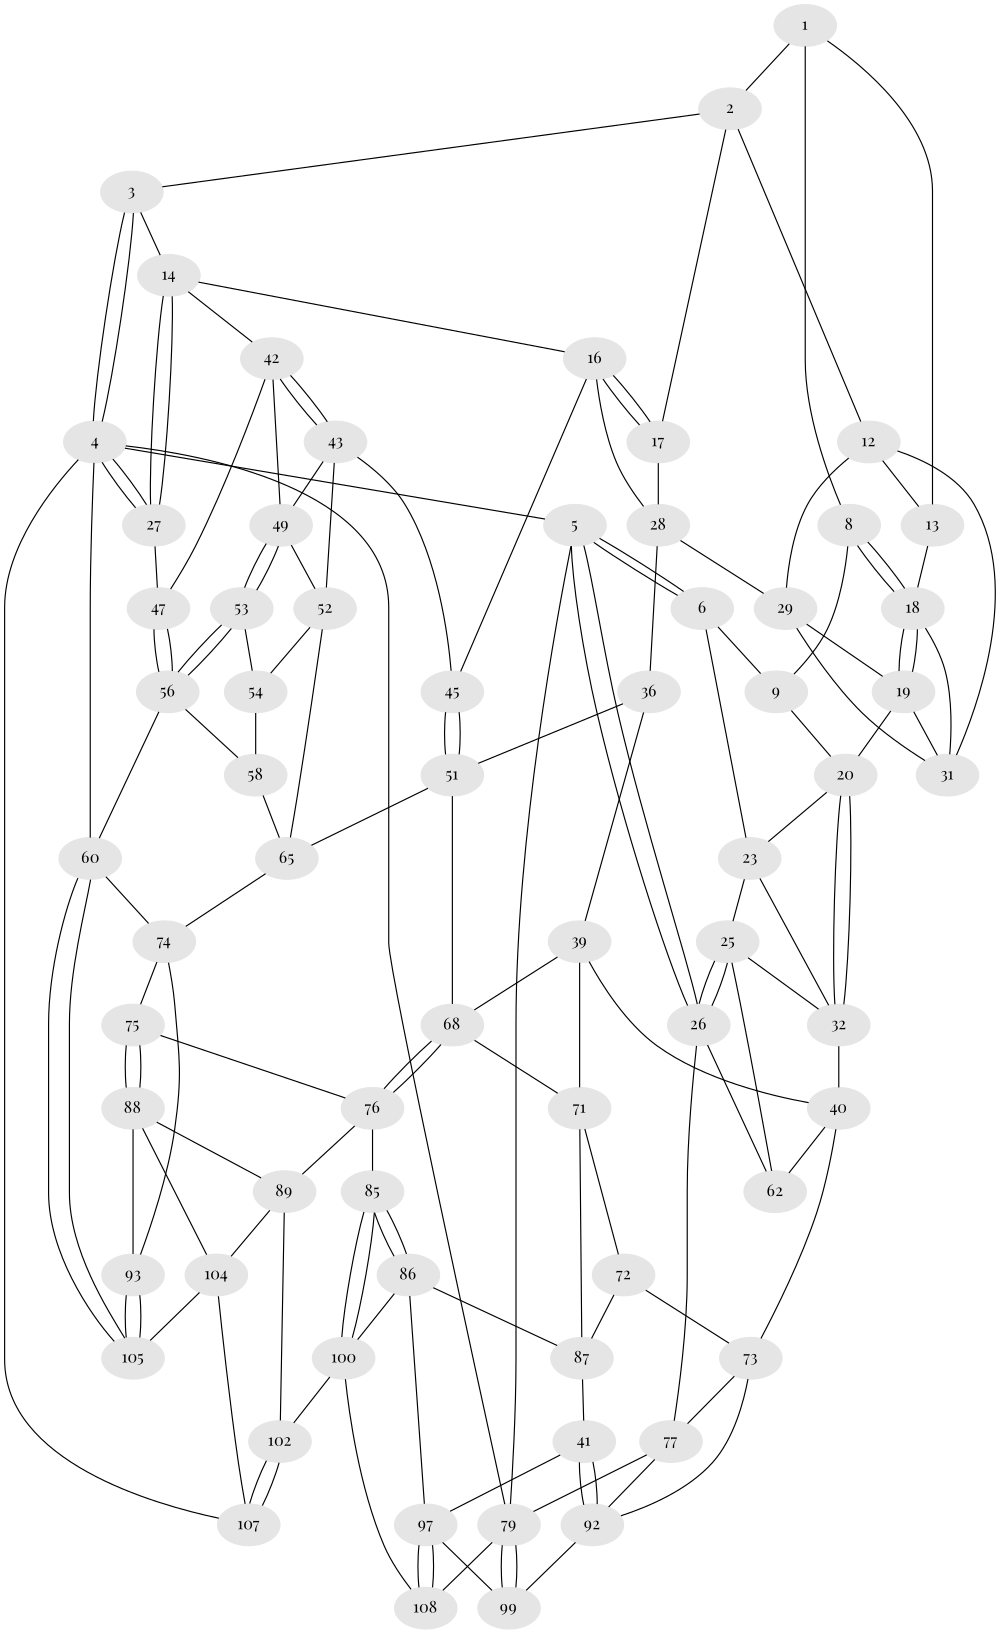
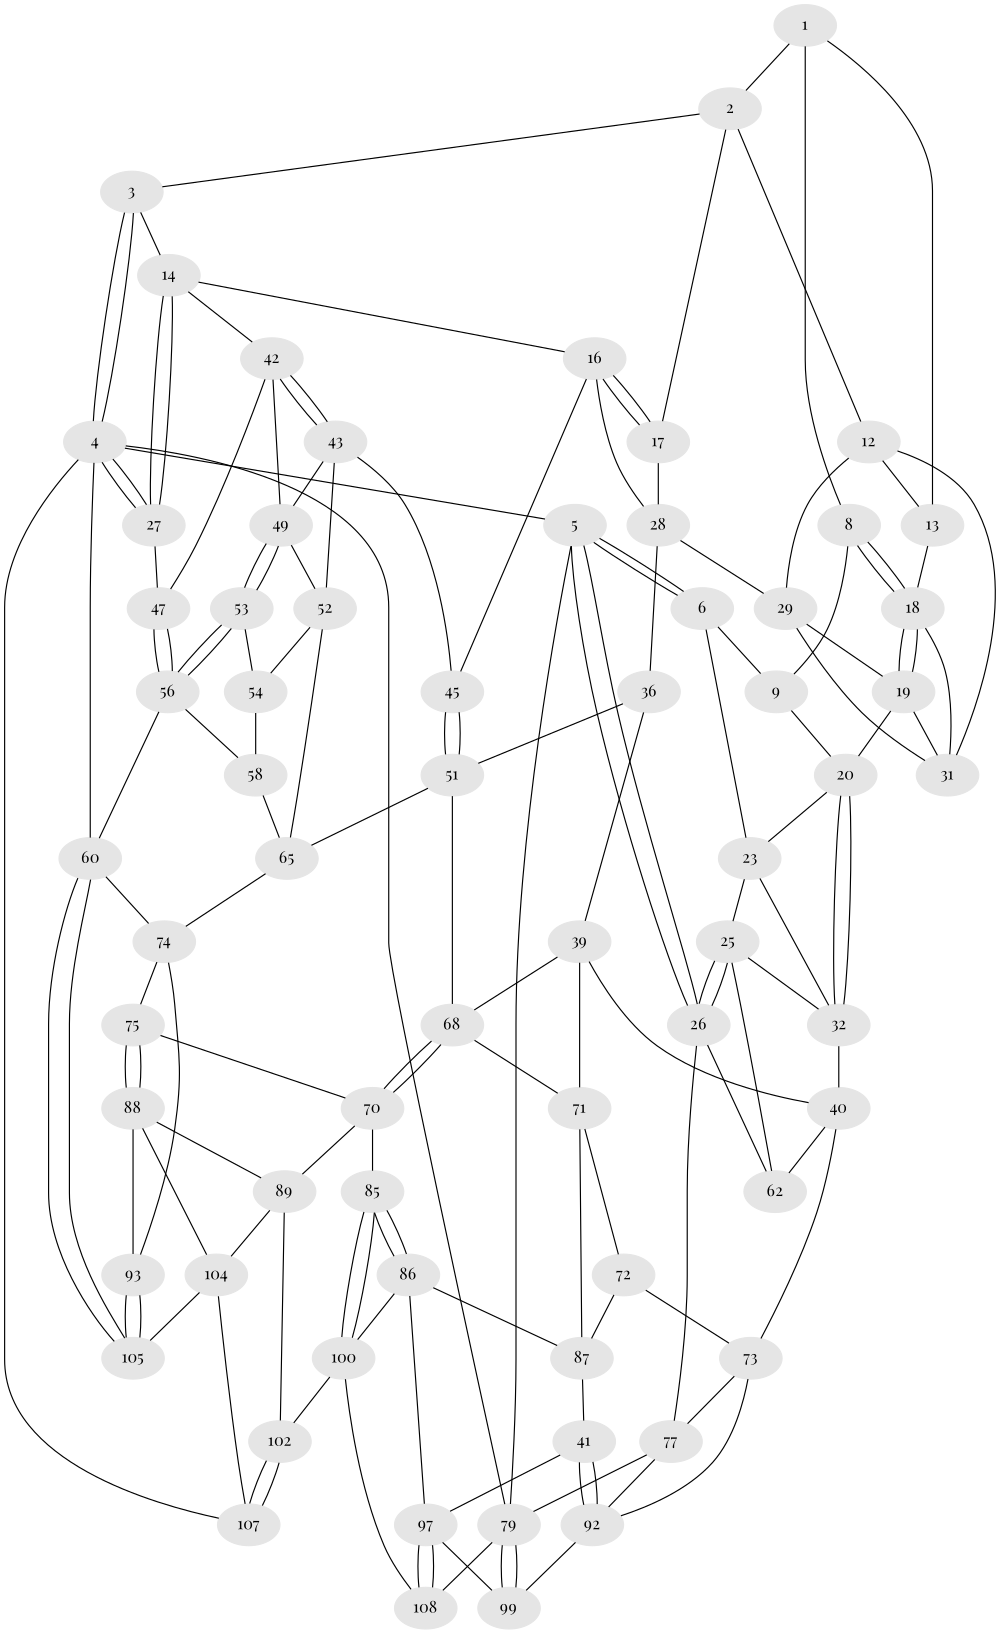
(373, 1108) -> (373, 1108)
